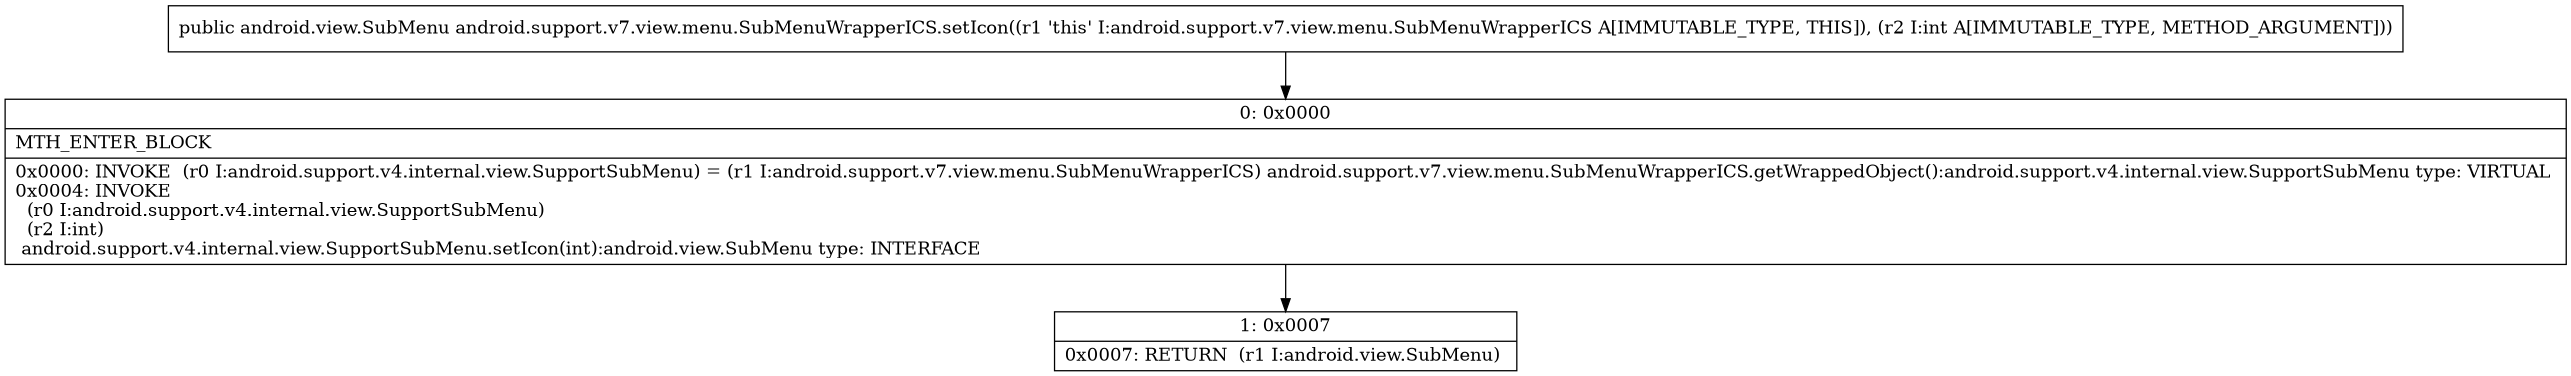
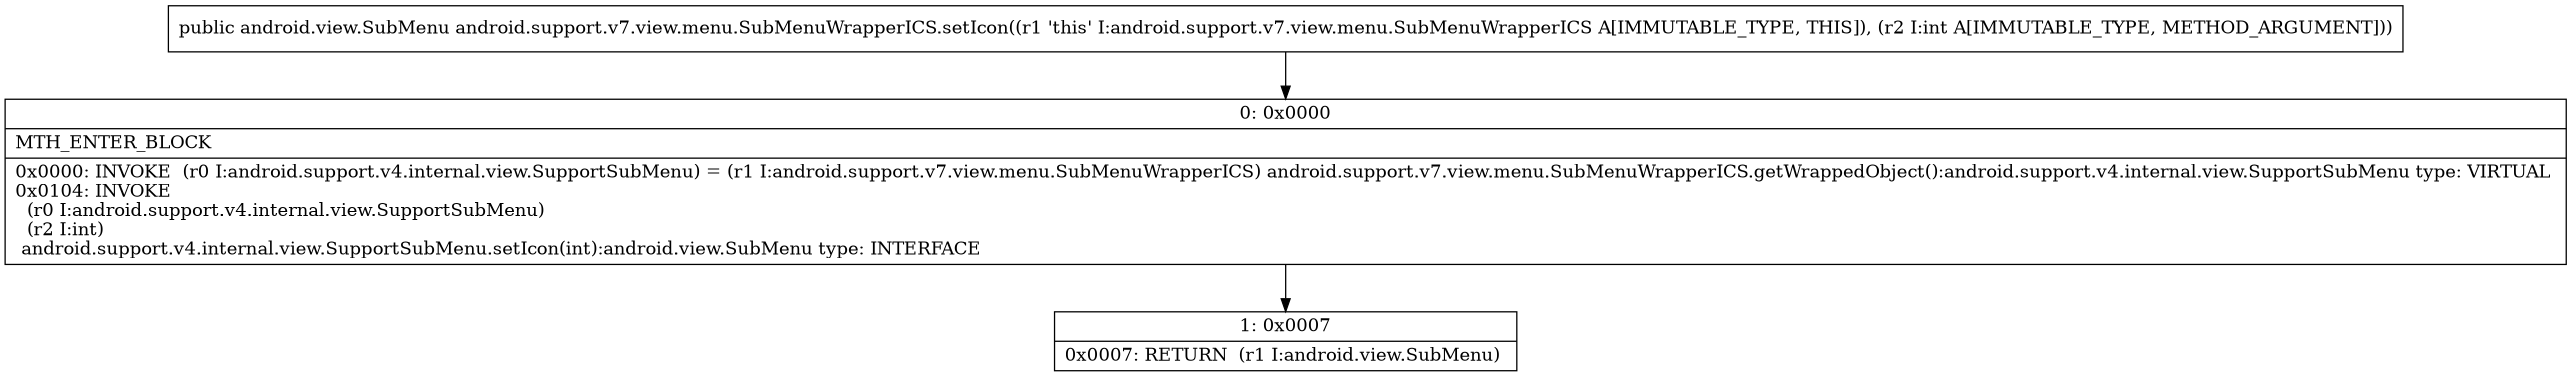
(99, 191) -> (99, 191)
